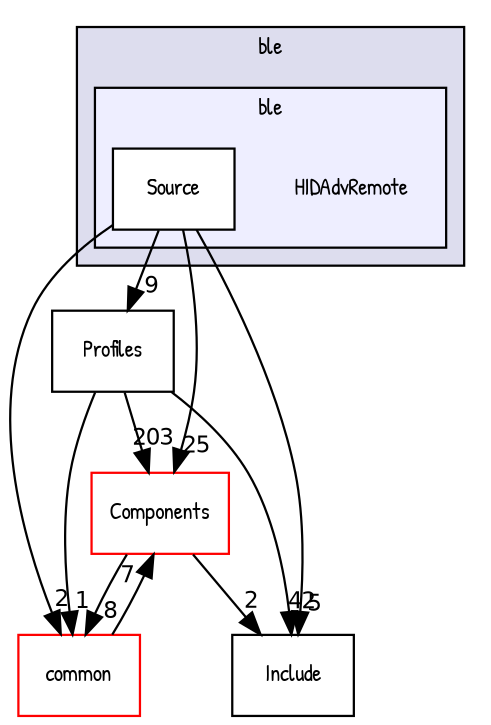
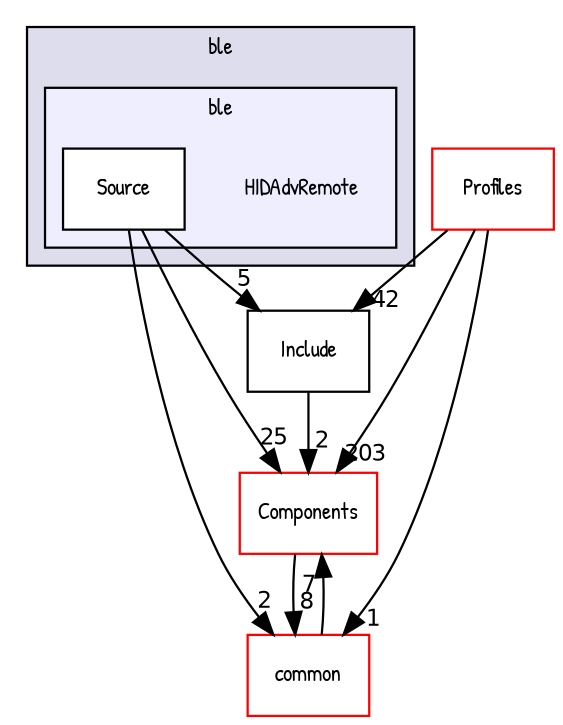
(147, 260) -> none
(113, 351) -> (493, 189)
(219, 586) -> (308, 421)
